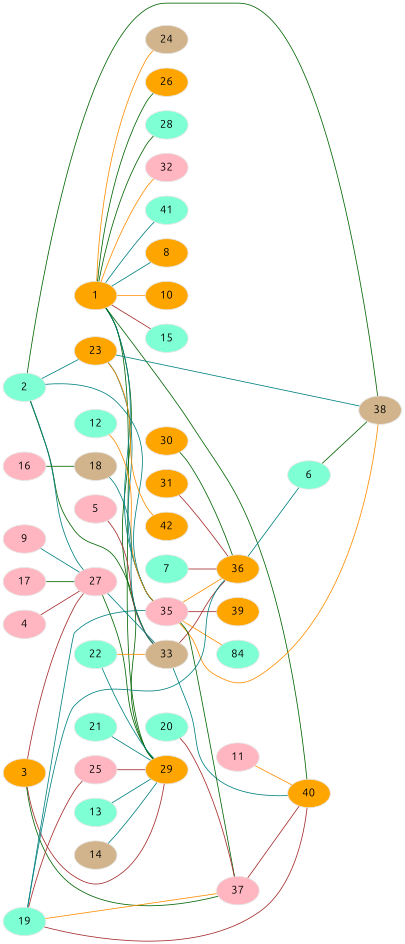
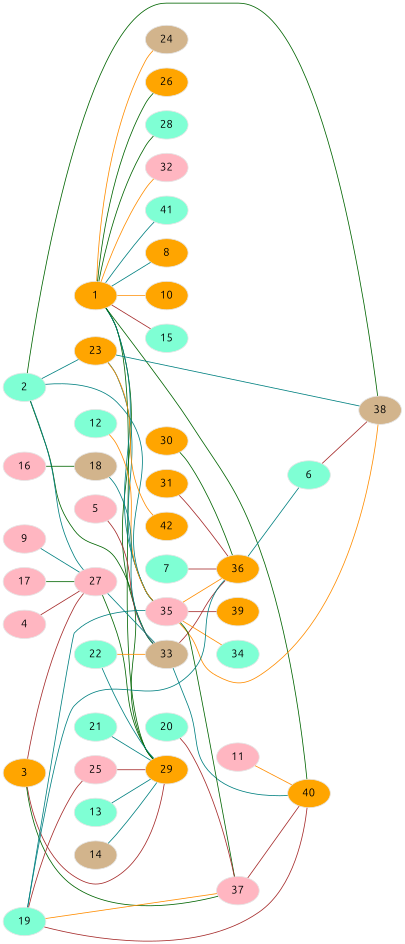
(345, 443) -> (345, 443)
(238, 654) -> (238, 654)
